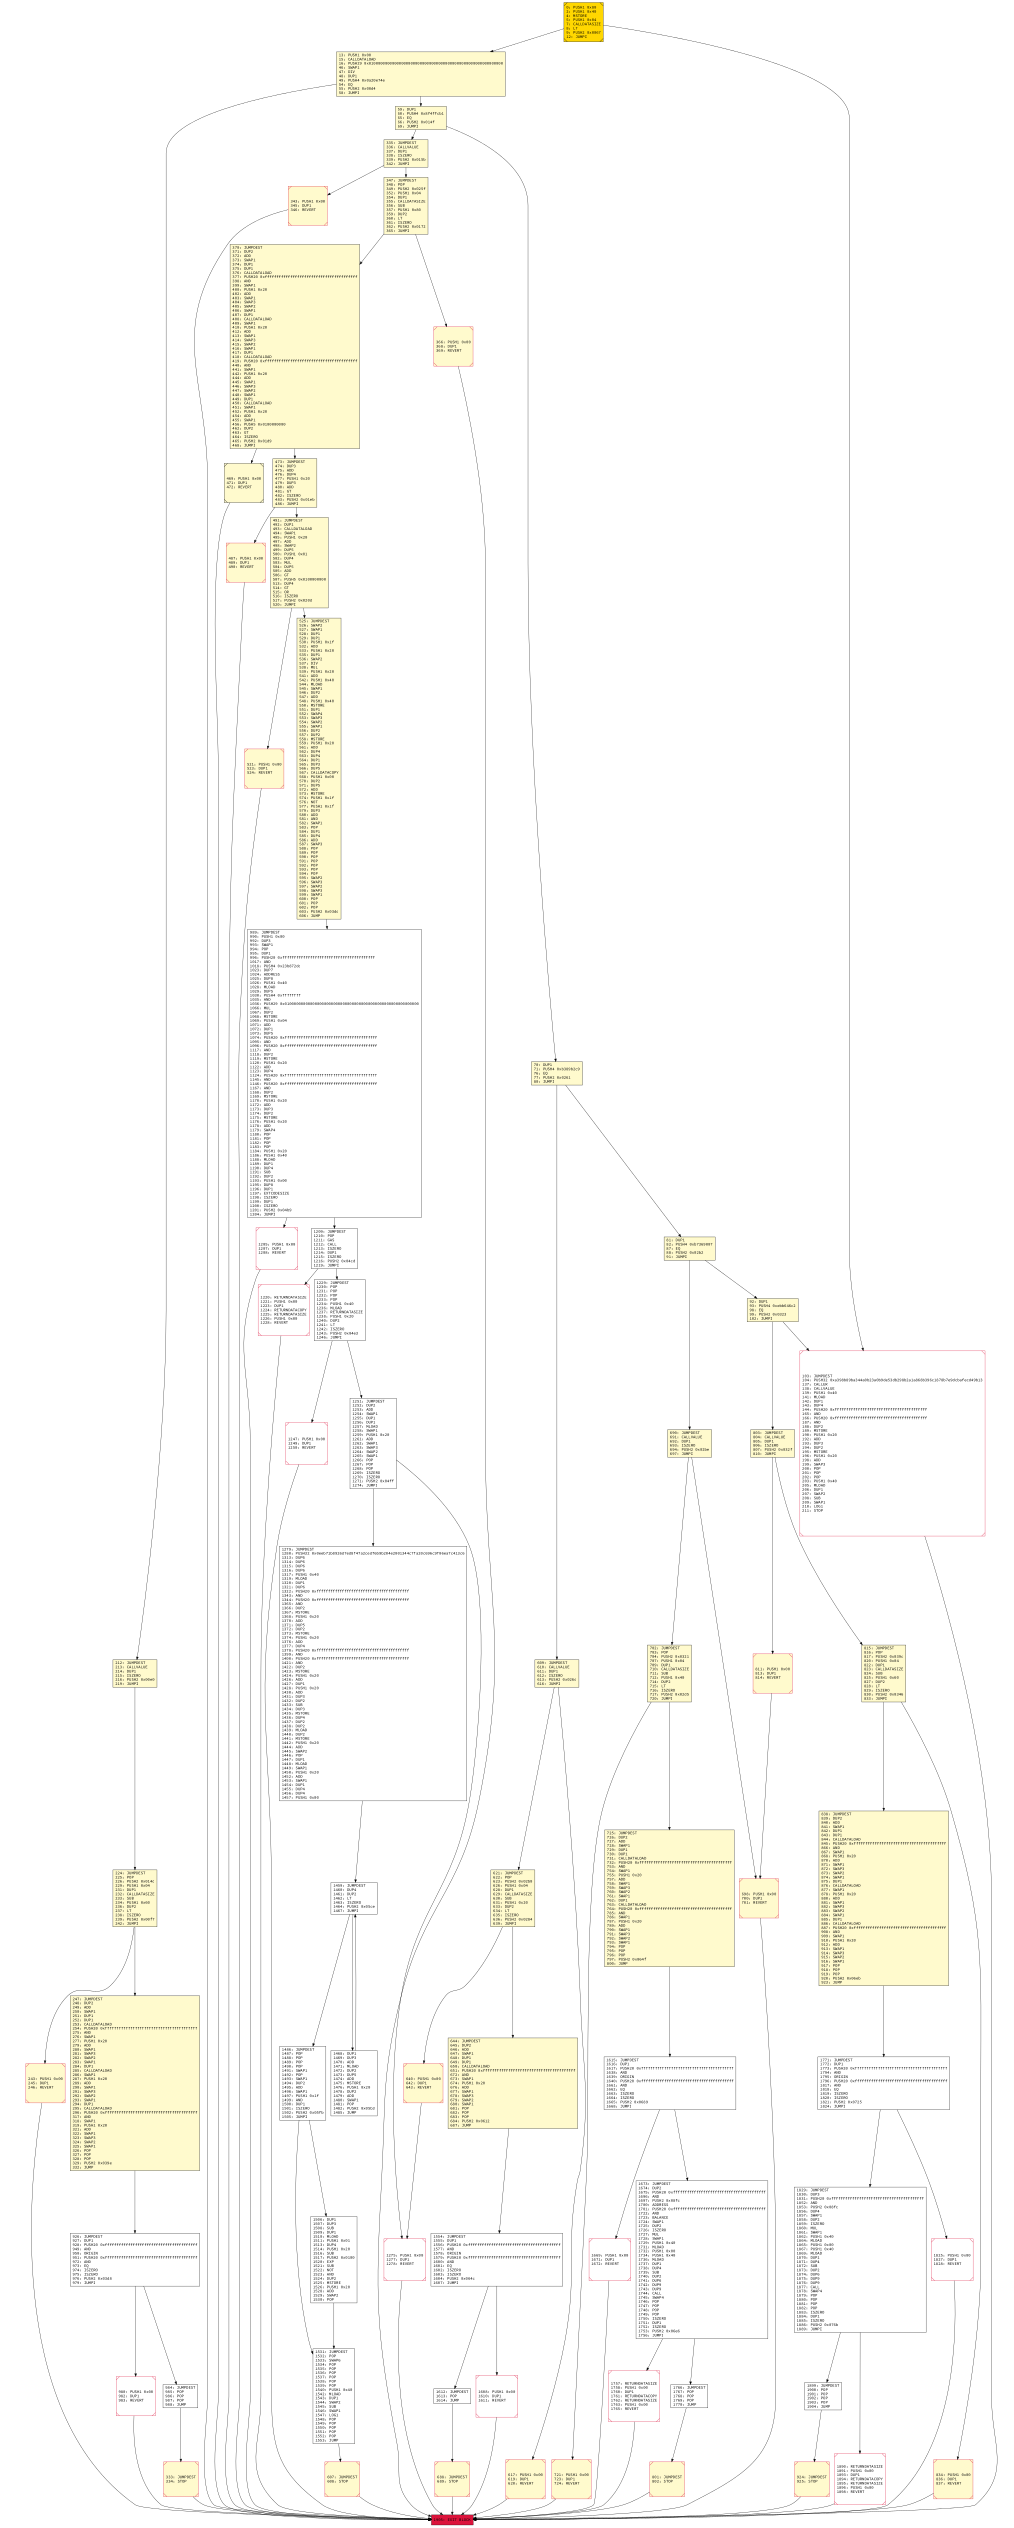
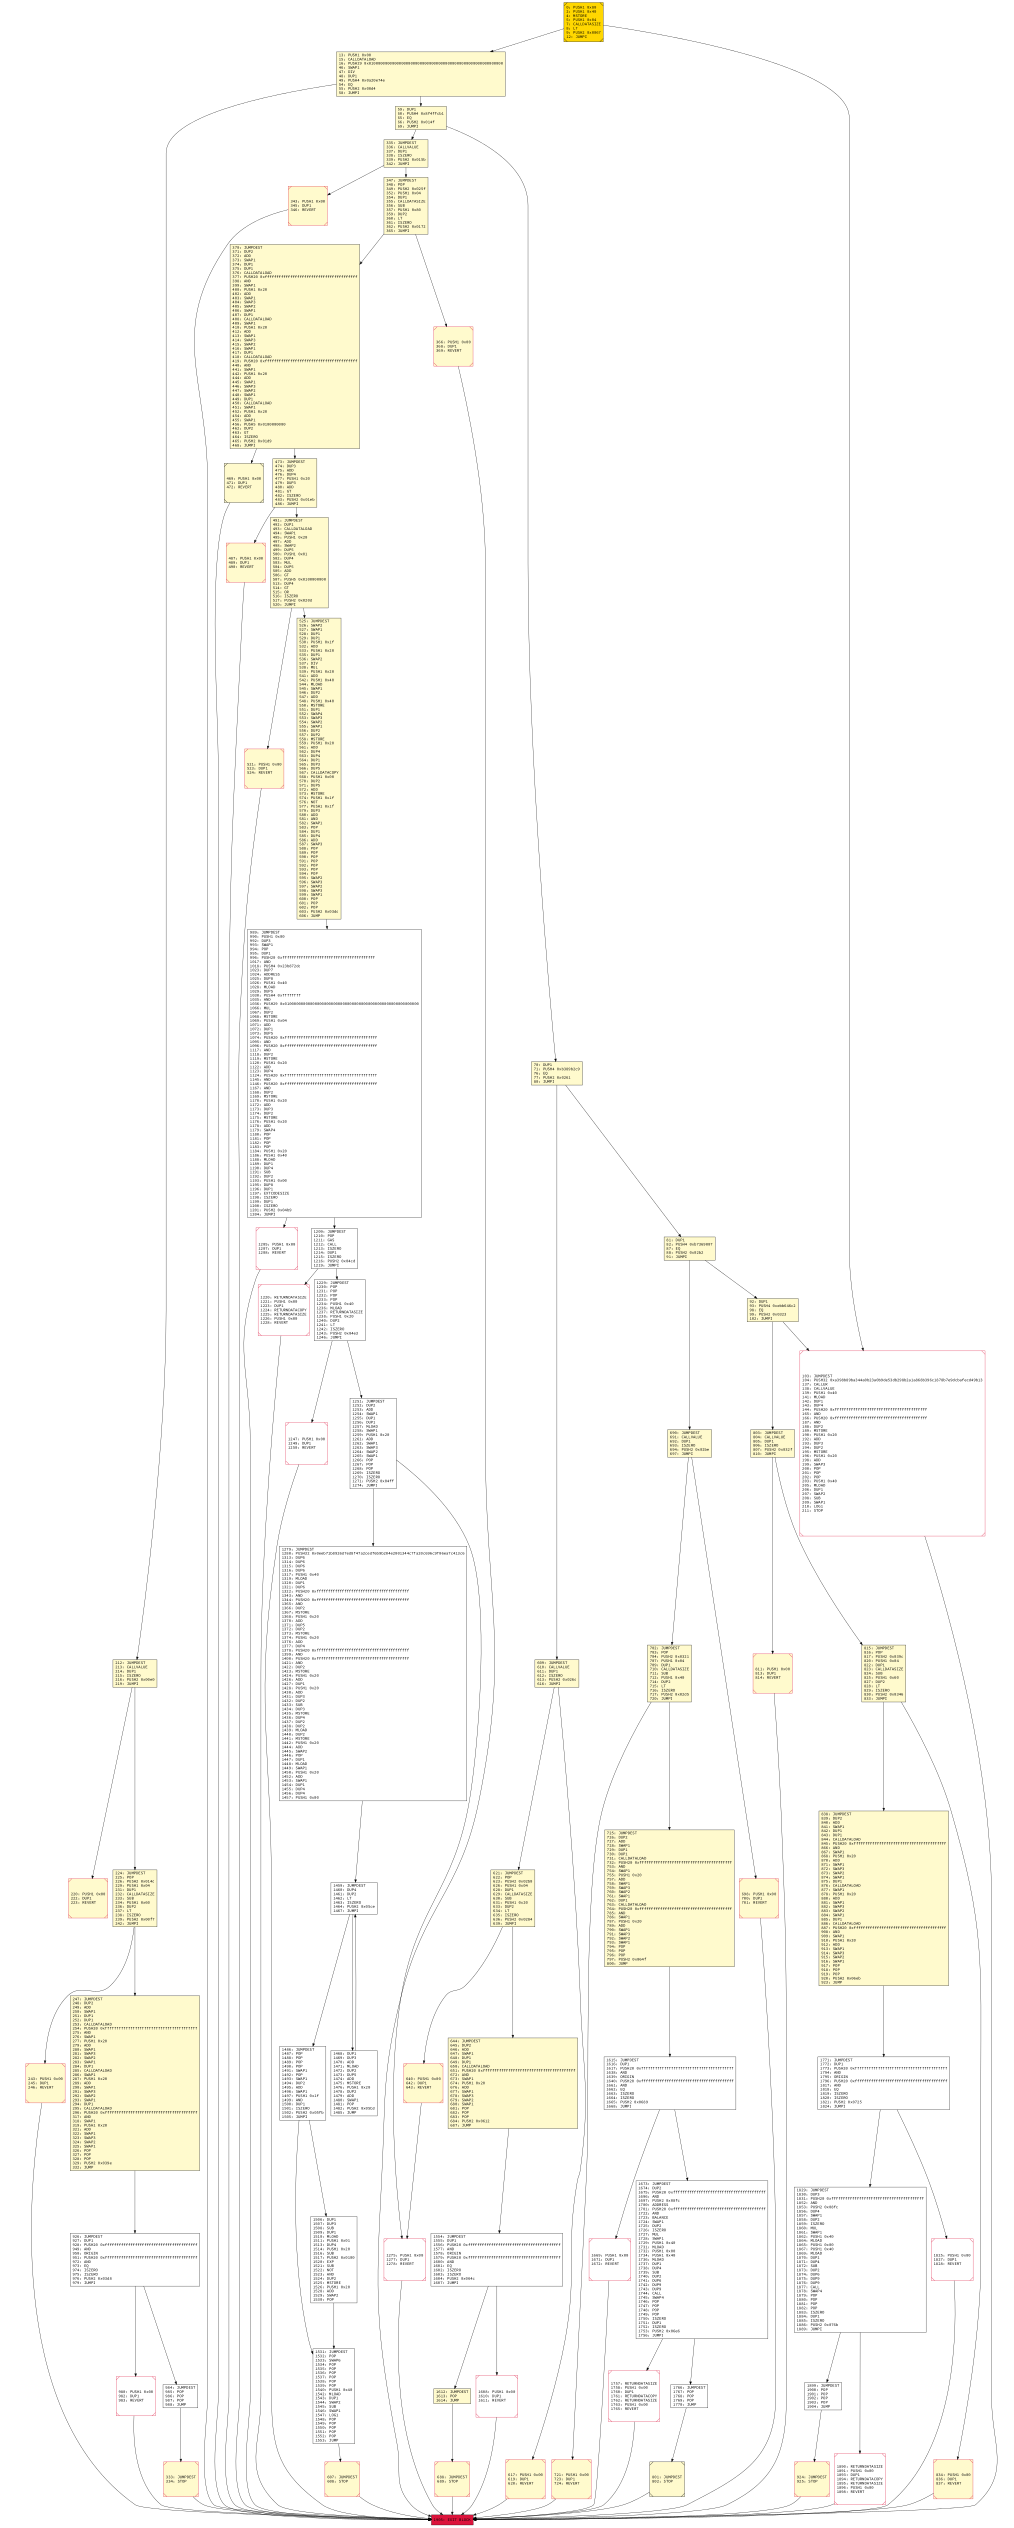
(766, 1785) -> (786, 2237)
none -> (88, 1898)
(452, 2396) -> (452, 2396)
(667, 2479) -> (667, 2479)
